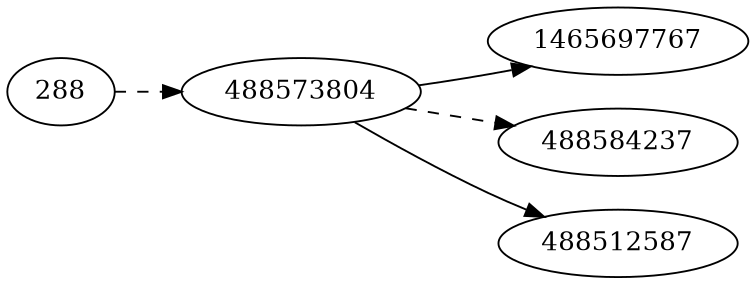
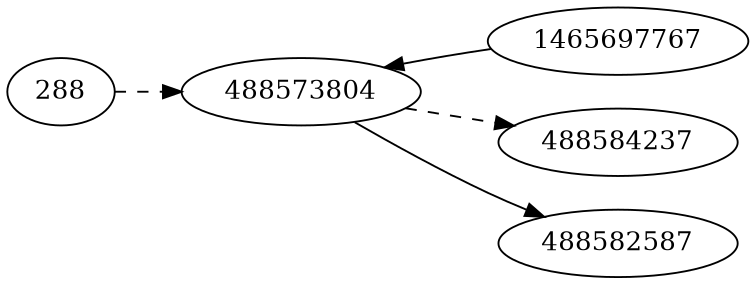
(465, 78) -> (447, 56)
(618, 243) -> (618, 243)
